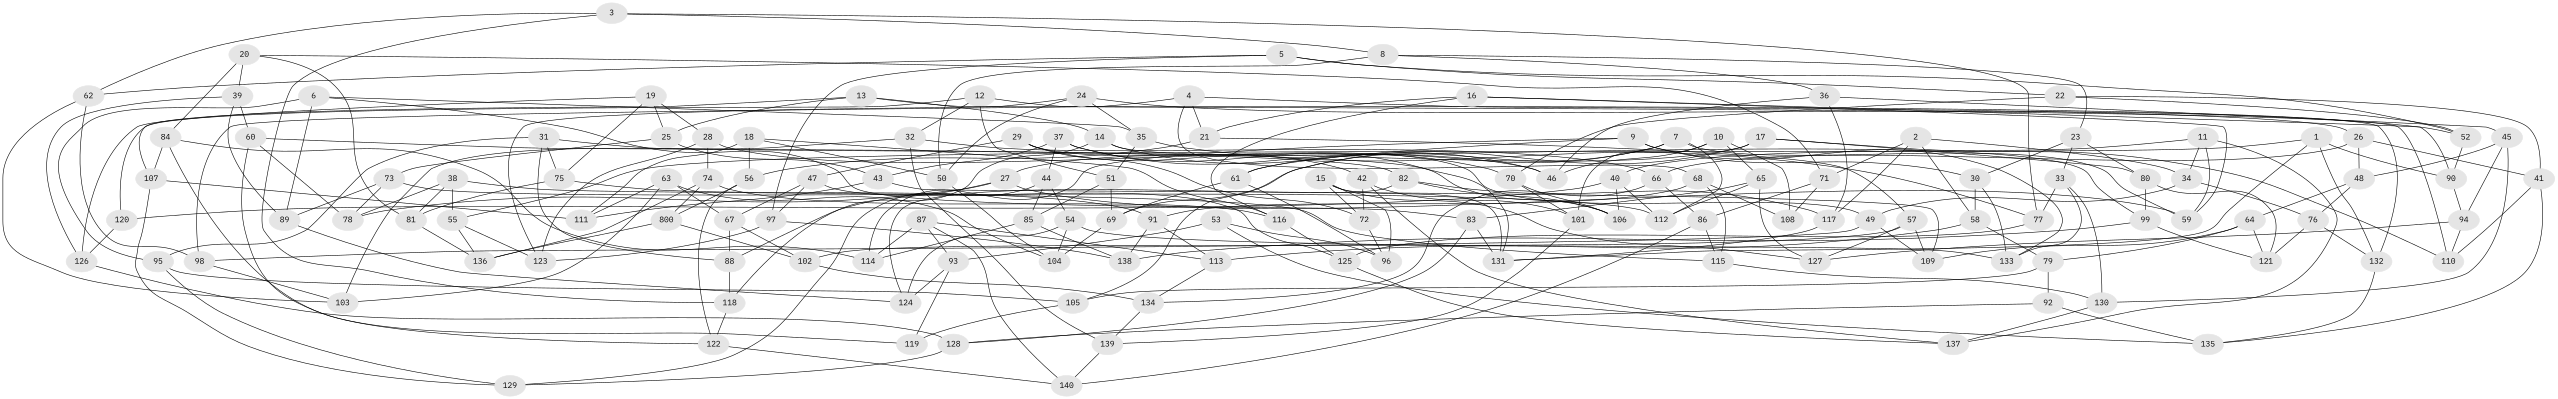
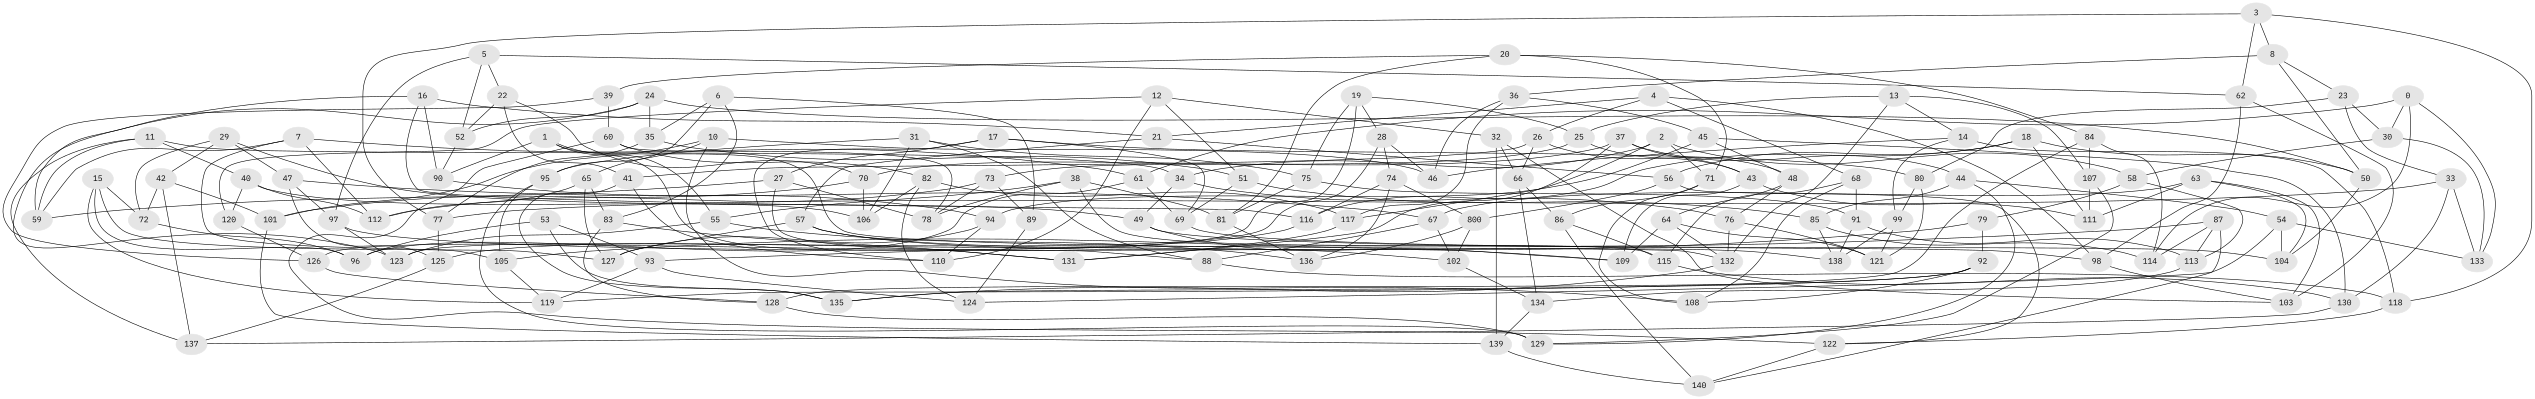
(1633, 137) -> (2408, 96)
(238, 164) -> none
(1435, 195) -> (285, 290)
(2151, 247) -> (1697, 241)
none -> (1827, 294)
